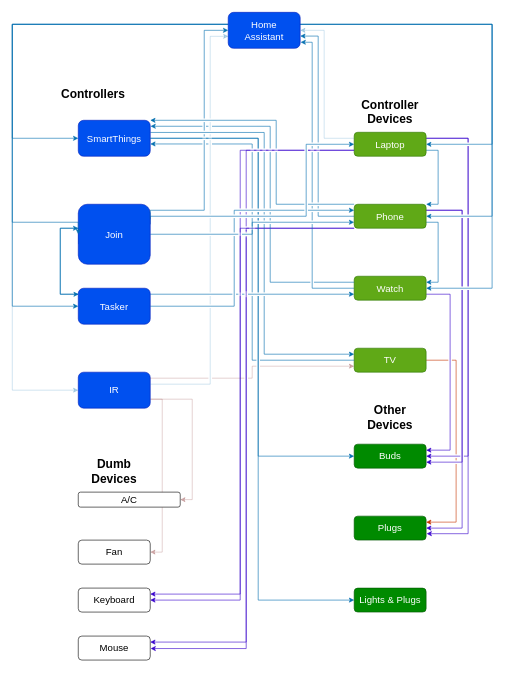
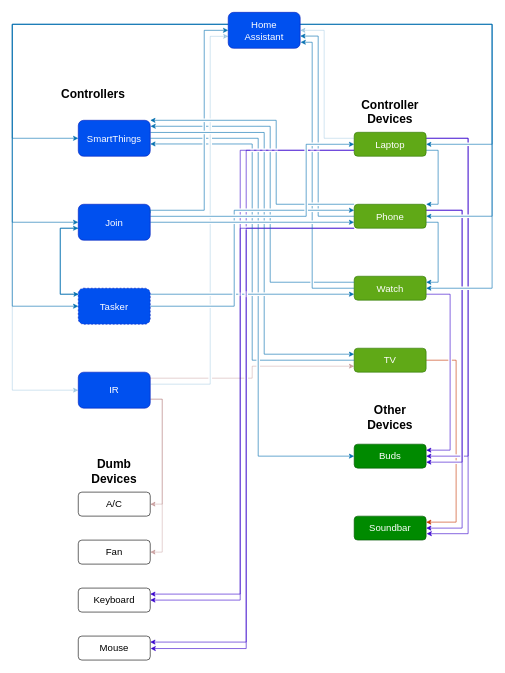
(114, 234) -> (114, 222)
(114, 306) -> (114, 306)
(129, 500) -> (114, 504)
(390, 528) -> (390, 528)
(258, 599) -> none
(390, 600) -> none
